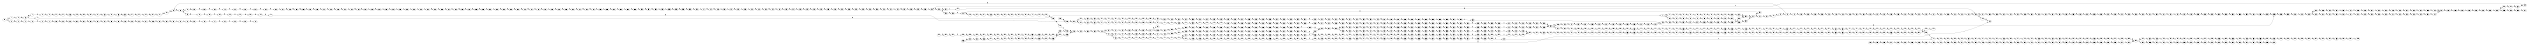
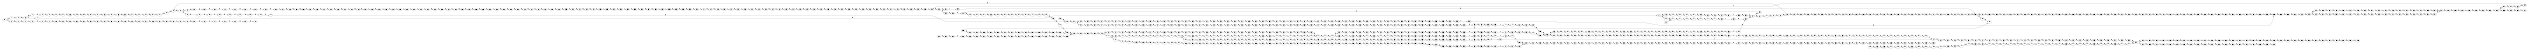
(1673, 15) -> (1669, 19)
(1154, 31) -> (1160, 32)
